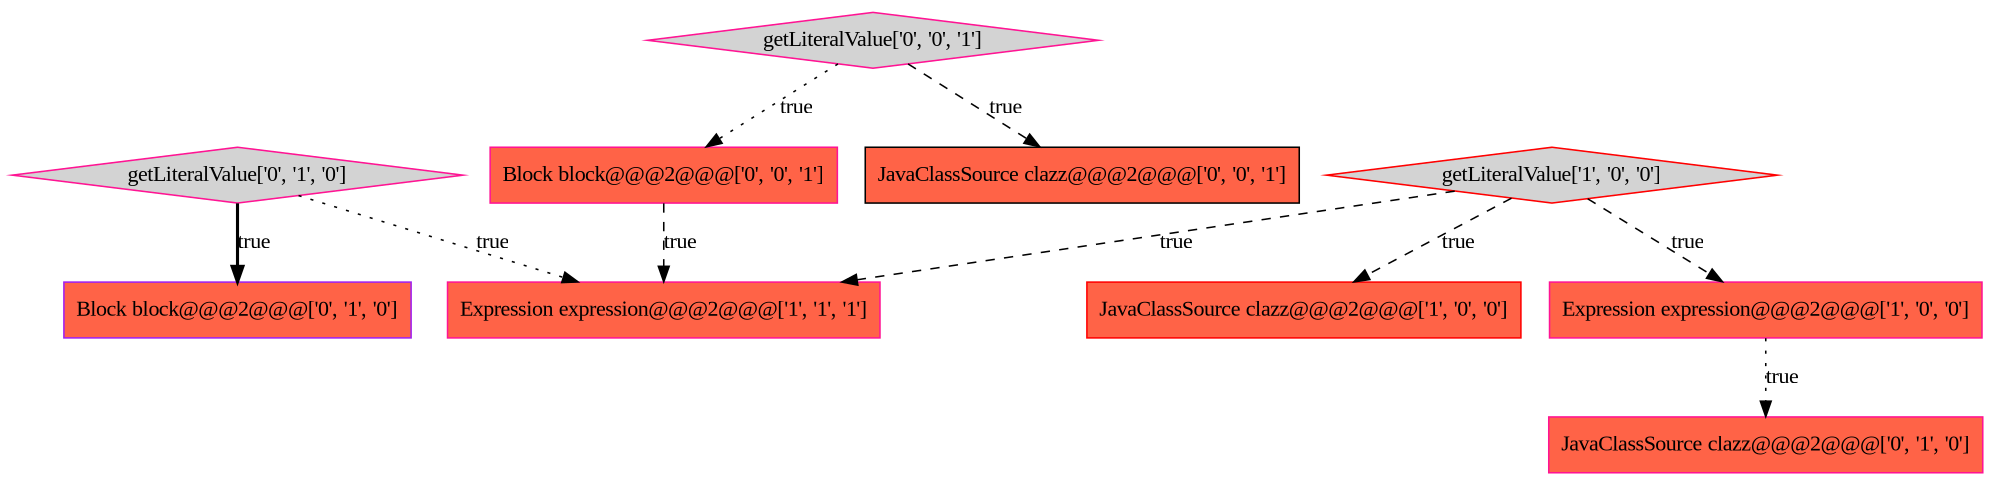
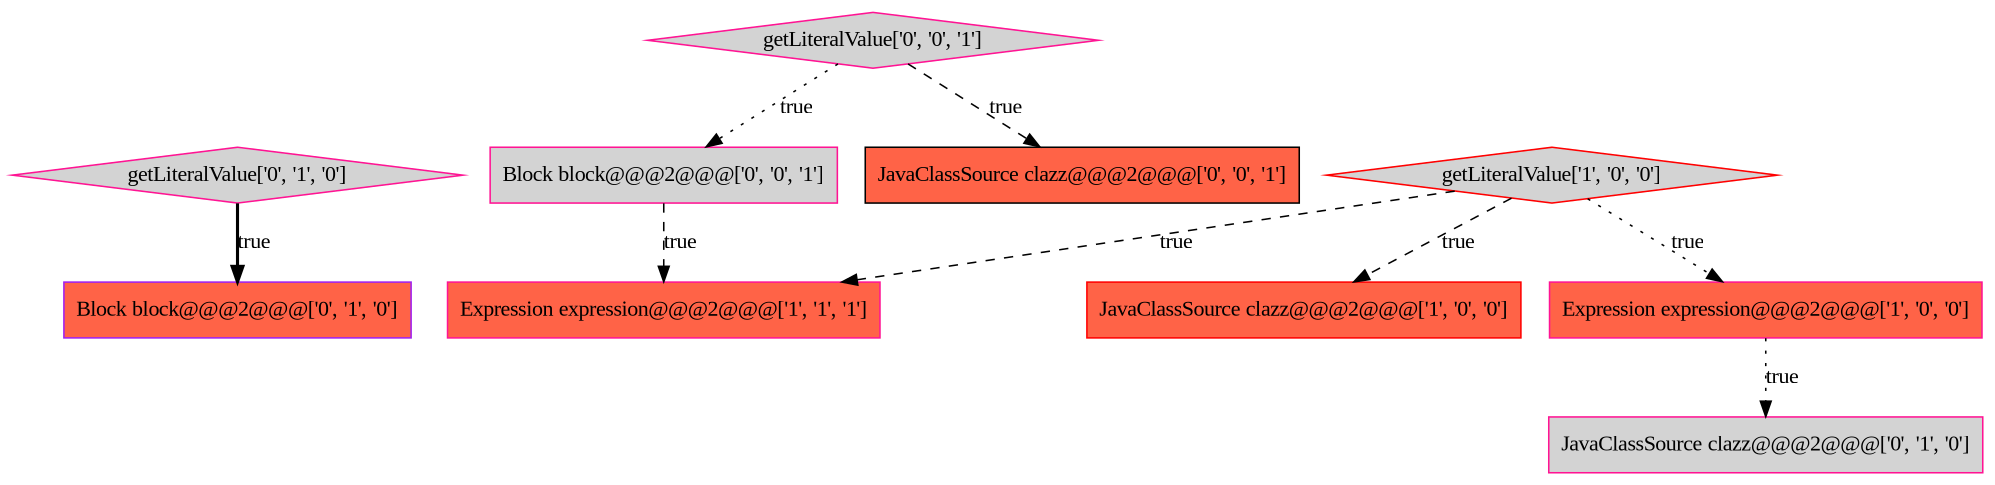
(664, 175) -> (664, 175)
(431, 236) -> none
(1648, 236) -> (1648, 236)
(1766, 445) -> (1766, 445)
